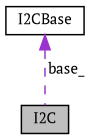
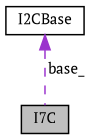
(45, 119) -> (45, 119)
